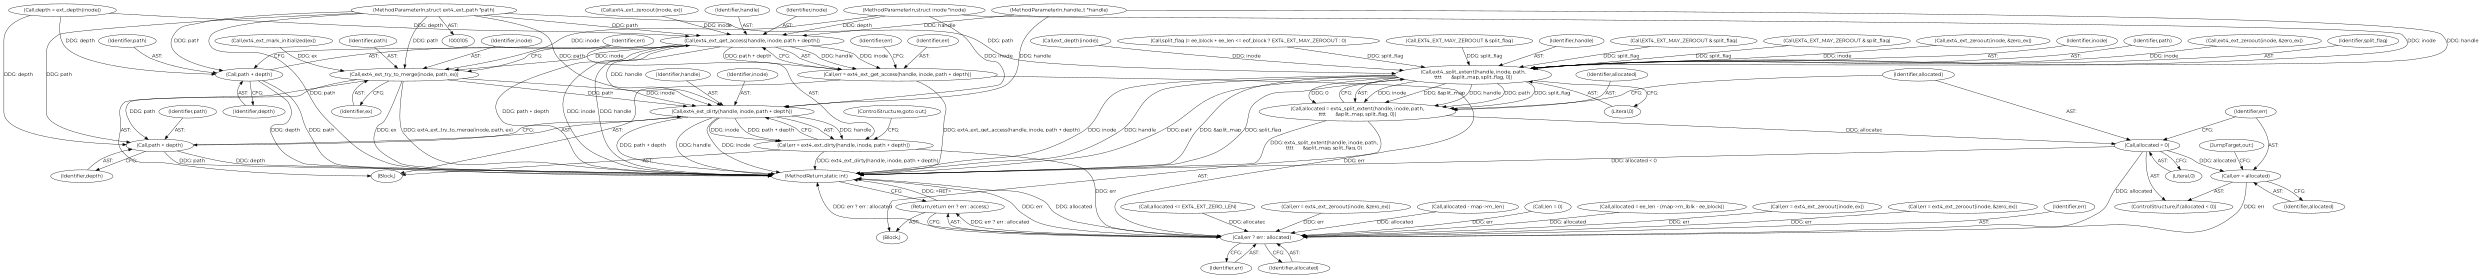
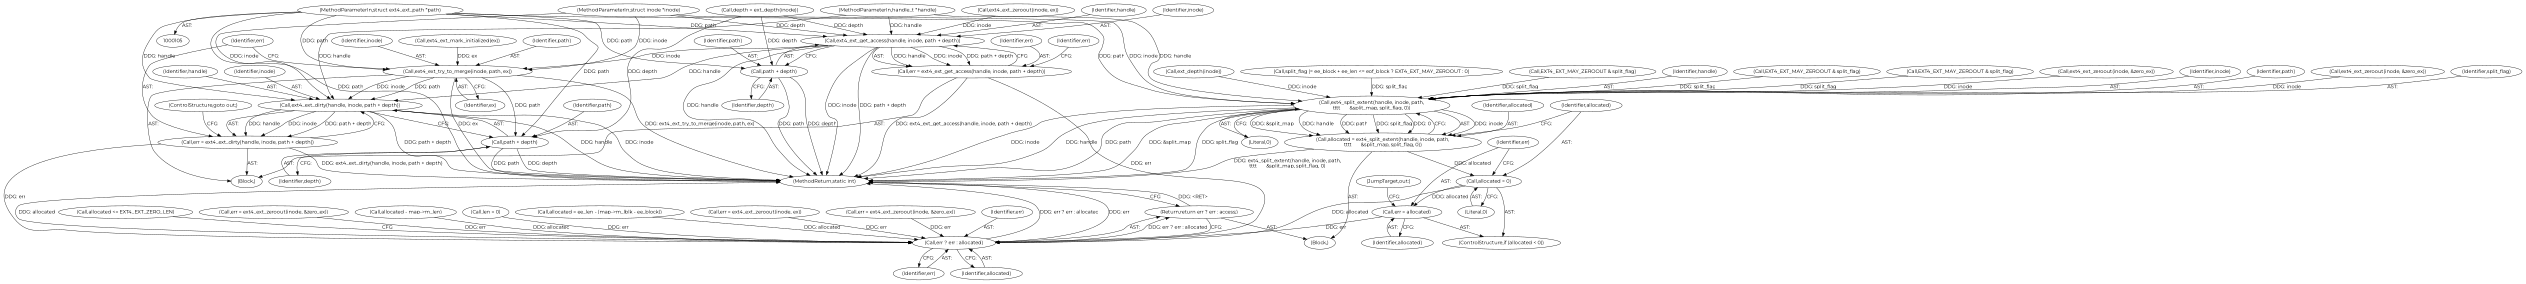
(572, 56) -> (159, 56)
(1489, 161) -> none
(1248, 222) -> (389, 228)
